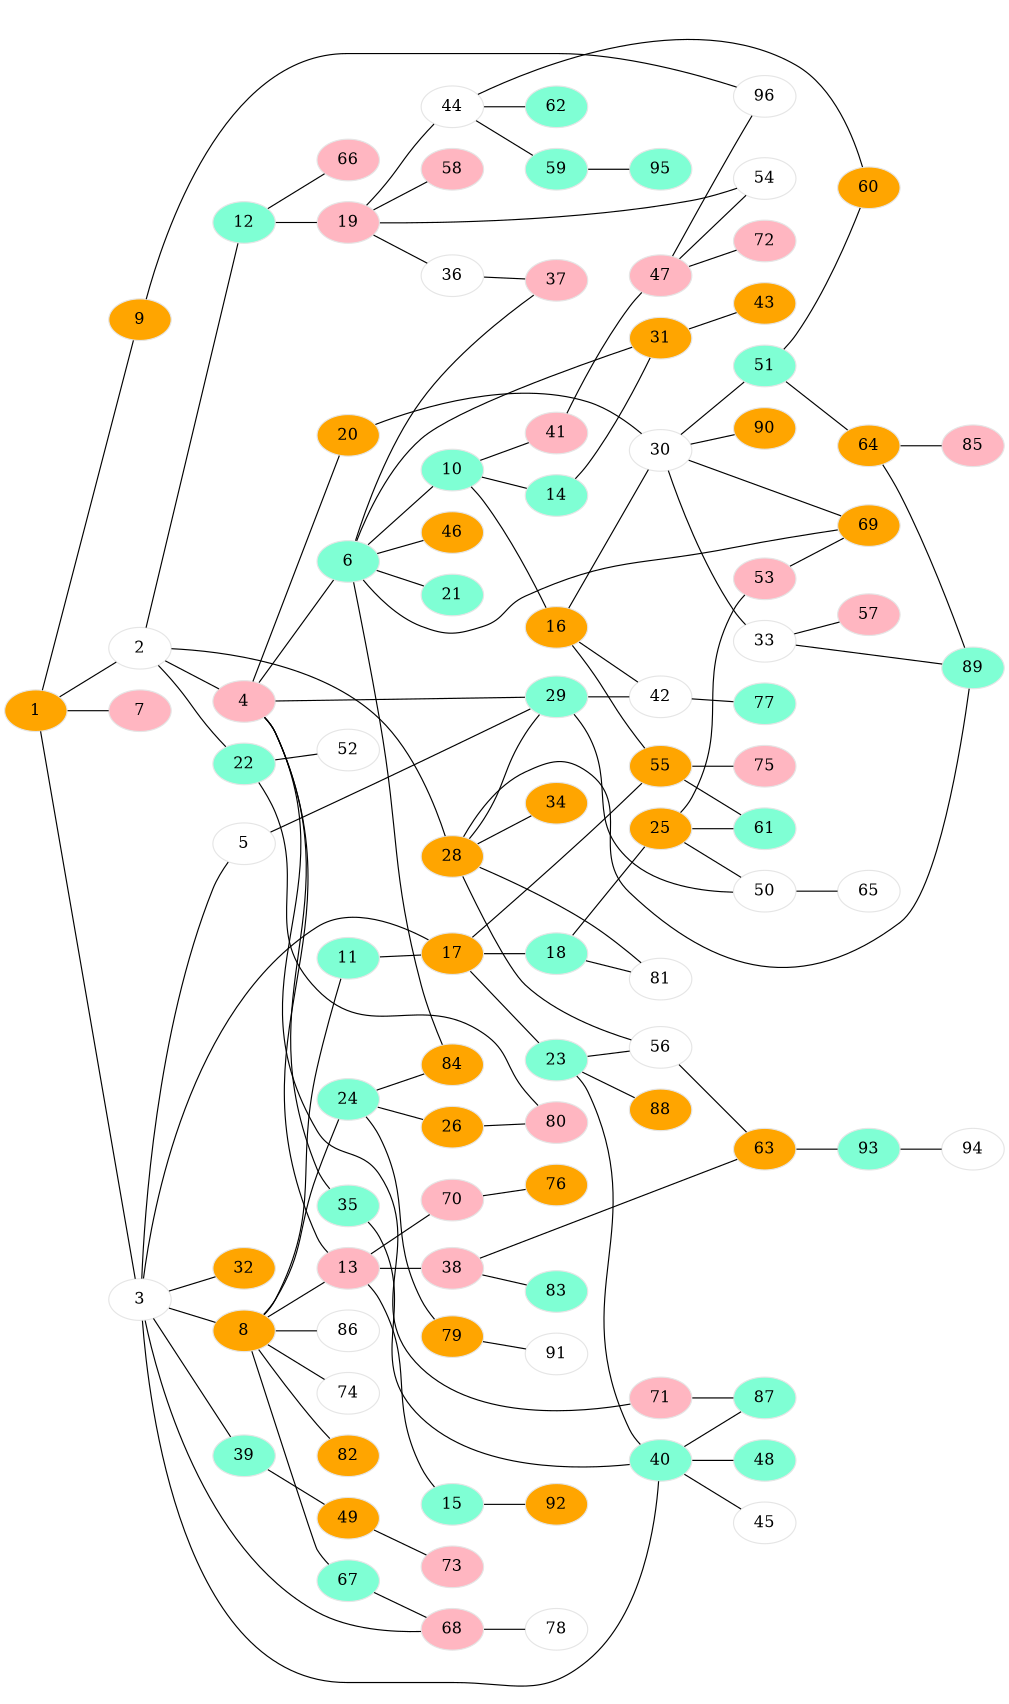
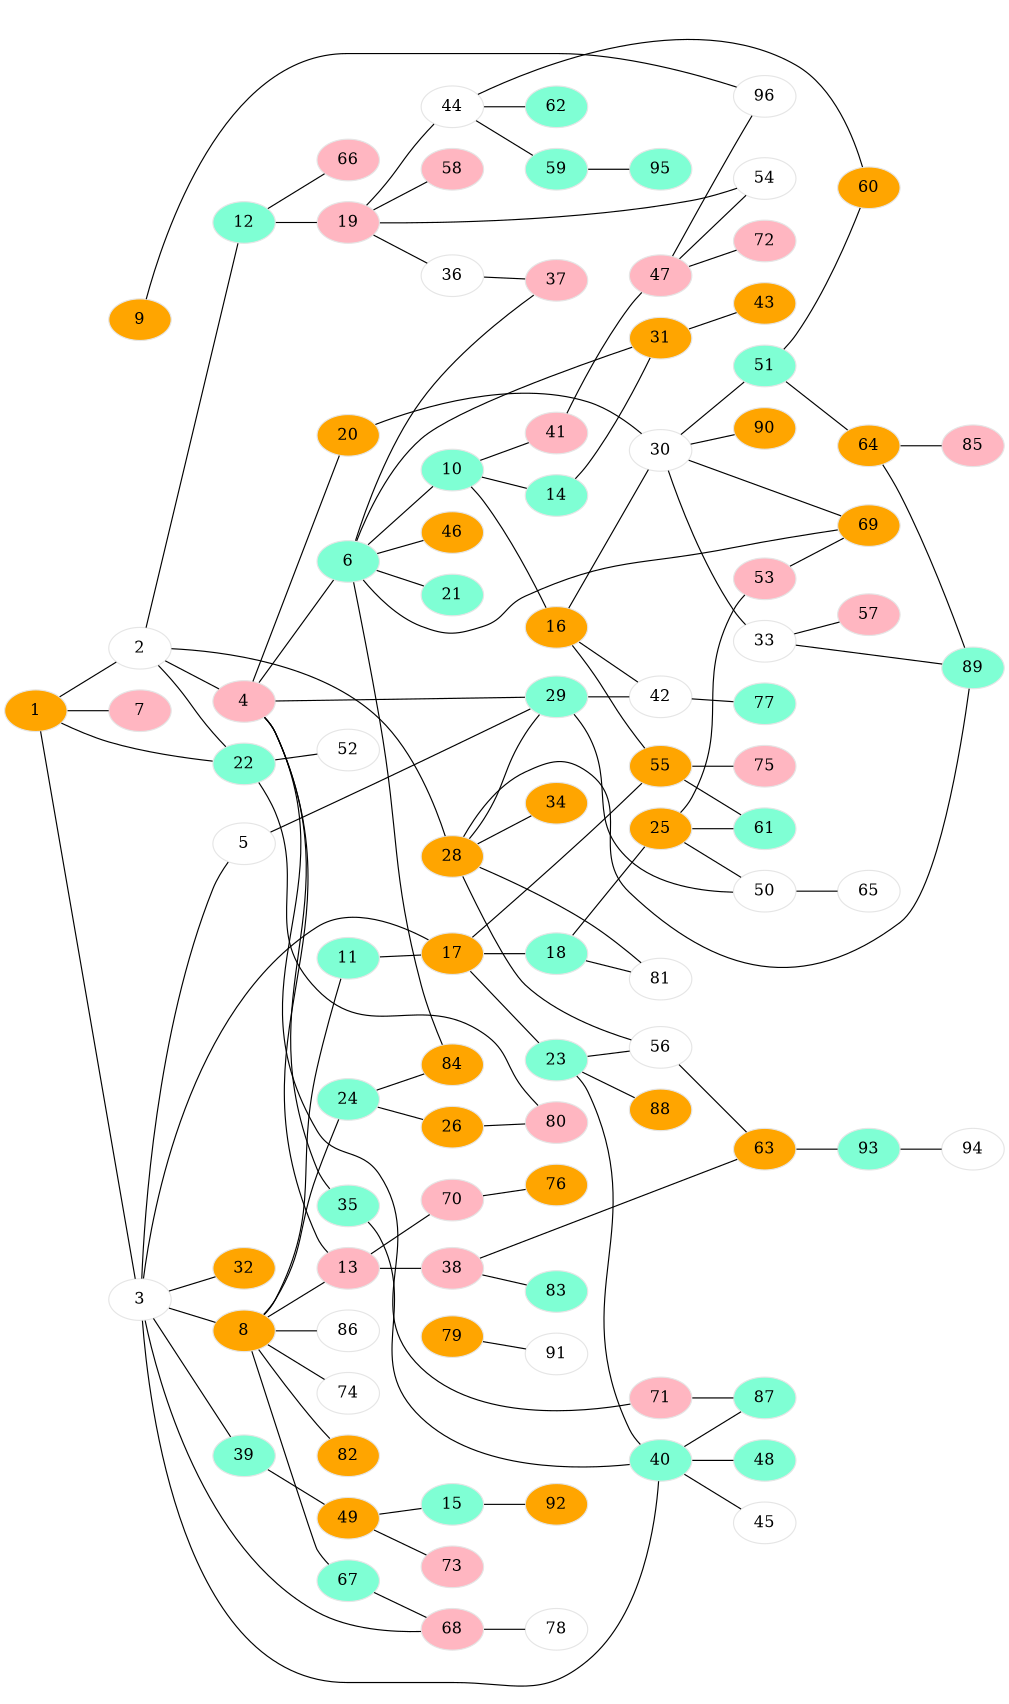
(88, 515) -> (135, 749)
(398, 1196) -> none
(403, 1407) -> (400, 1511)
